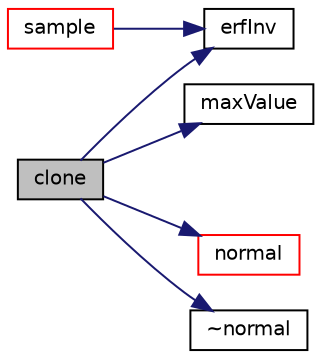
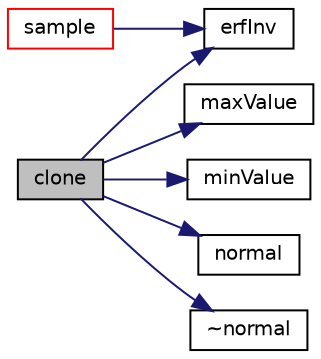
none -> (249, 179)
(249, 255) -> (249, 255)
